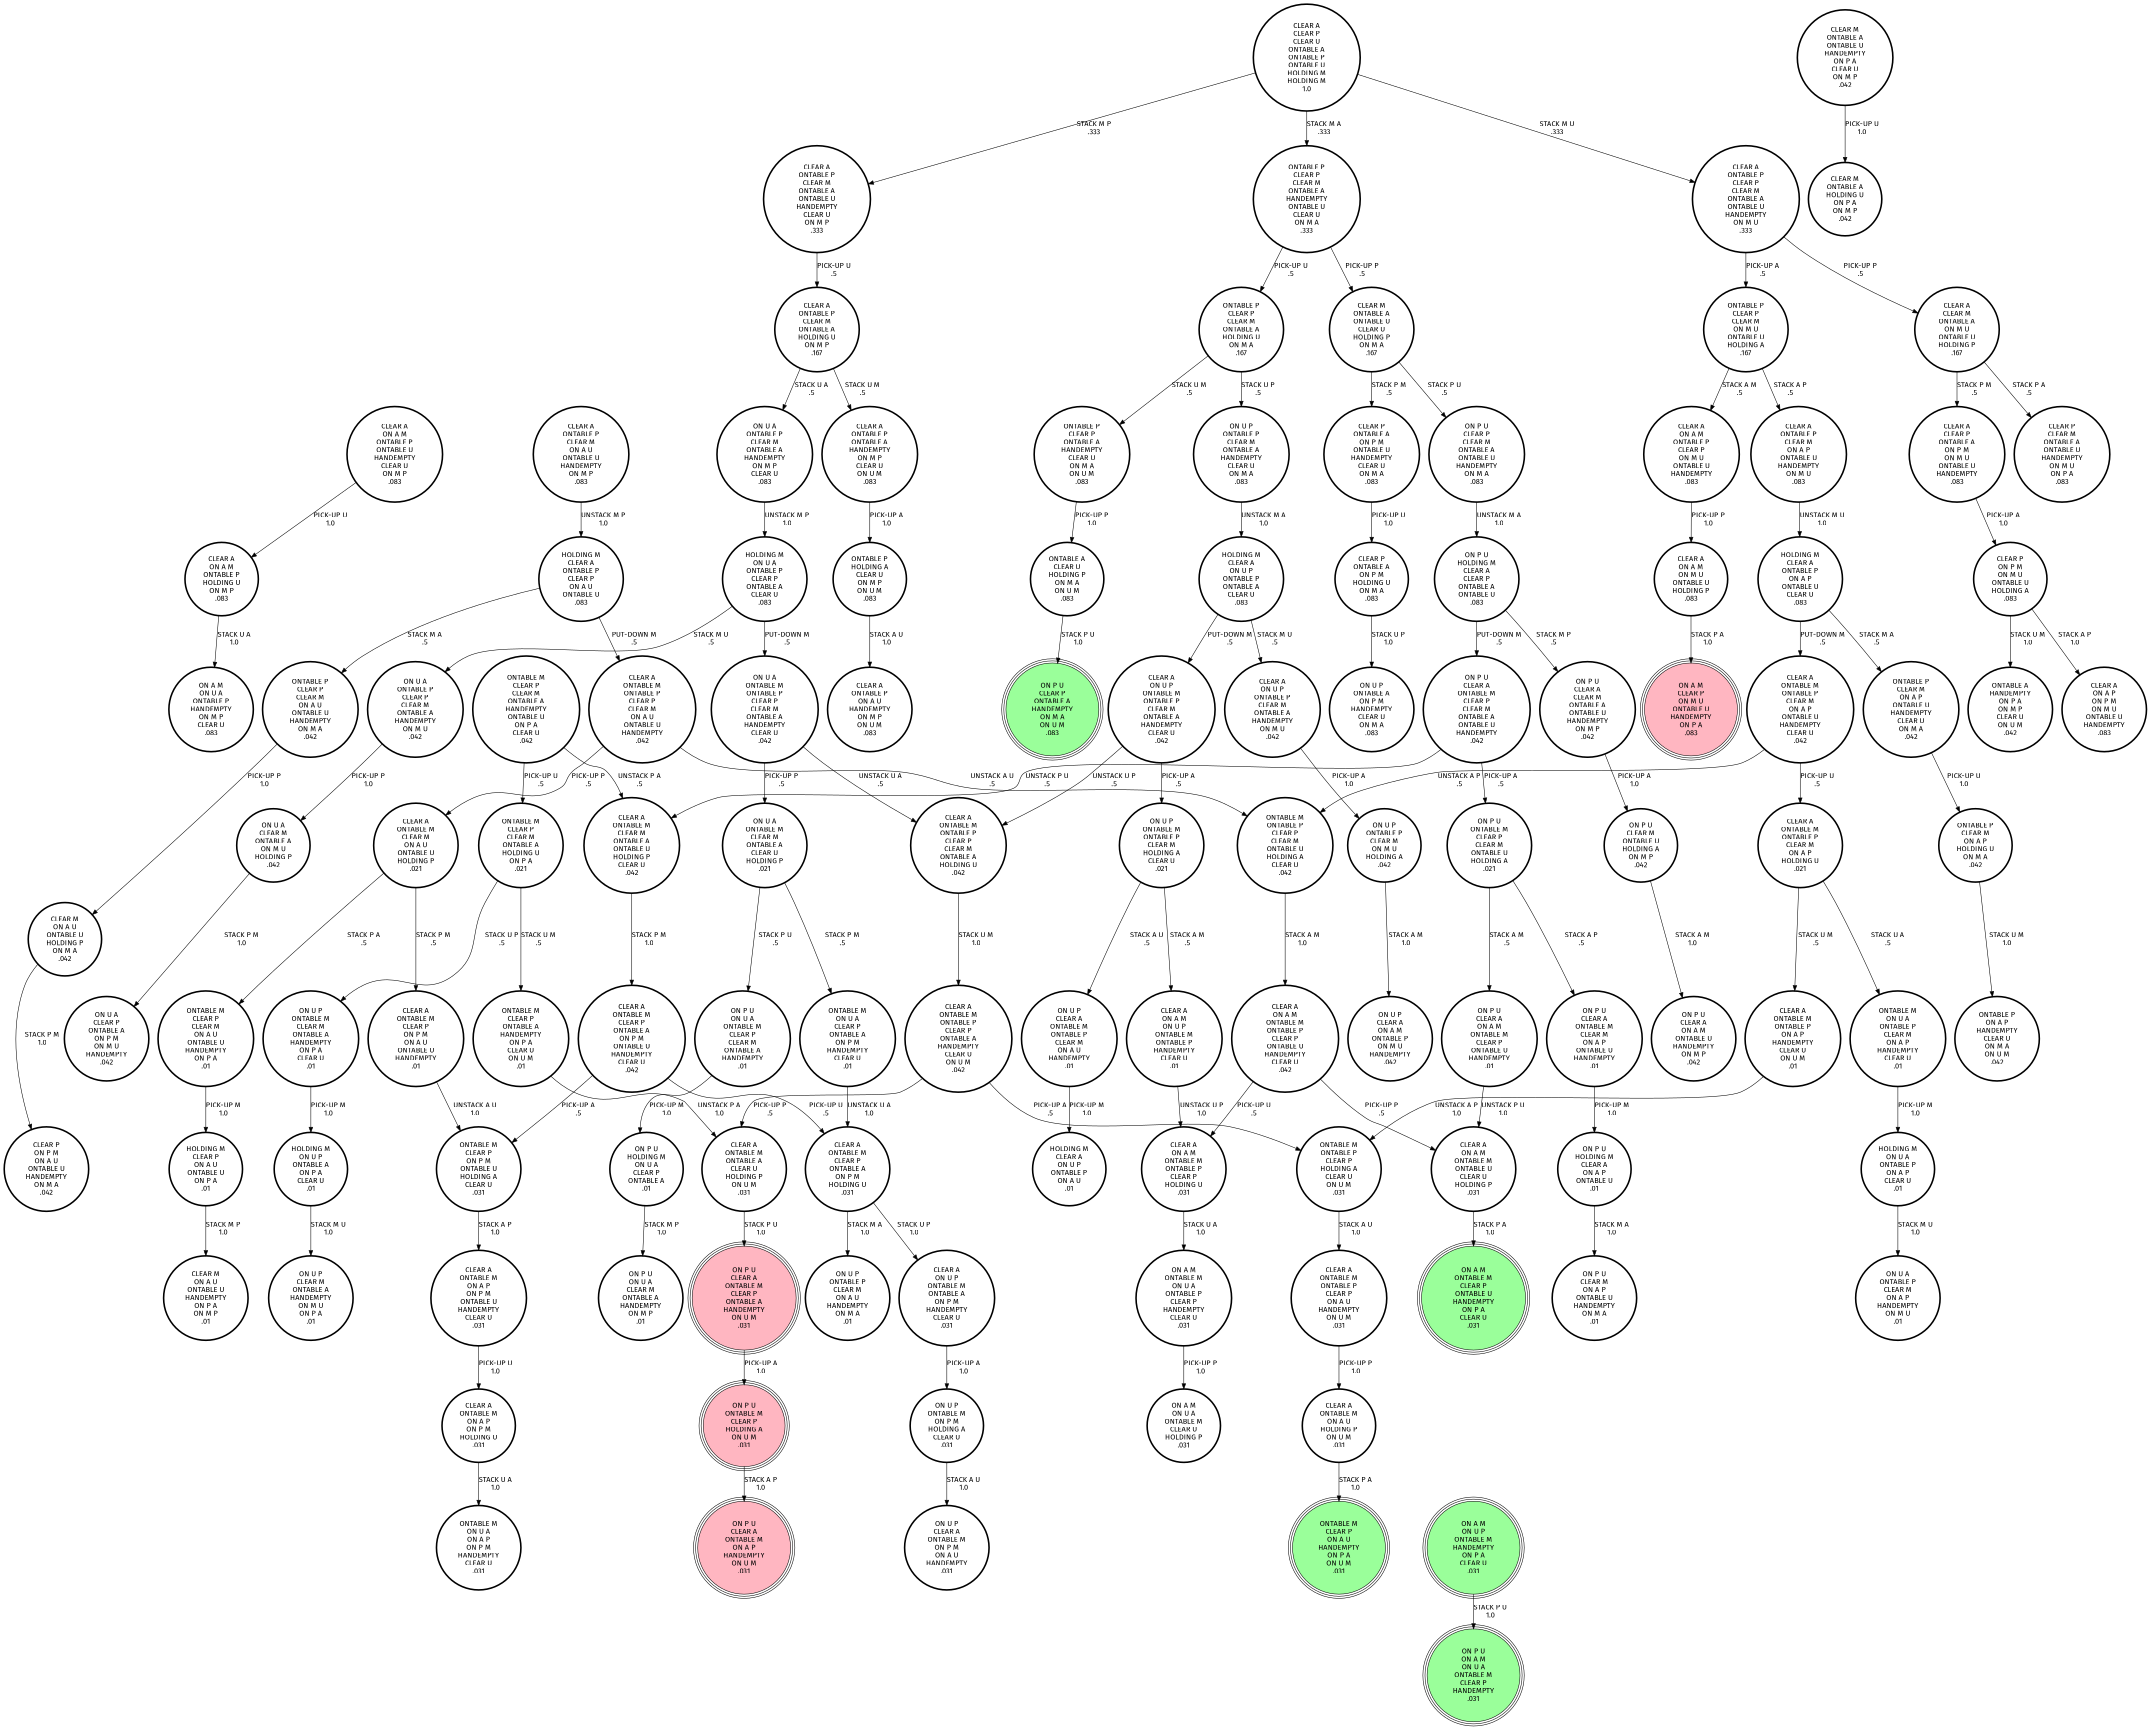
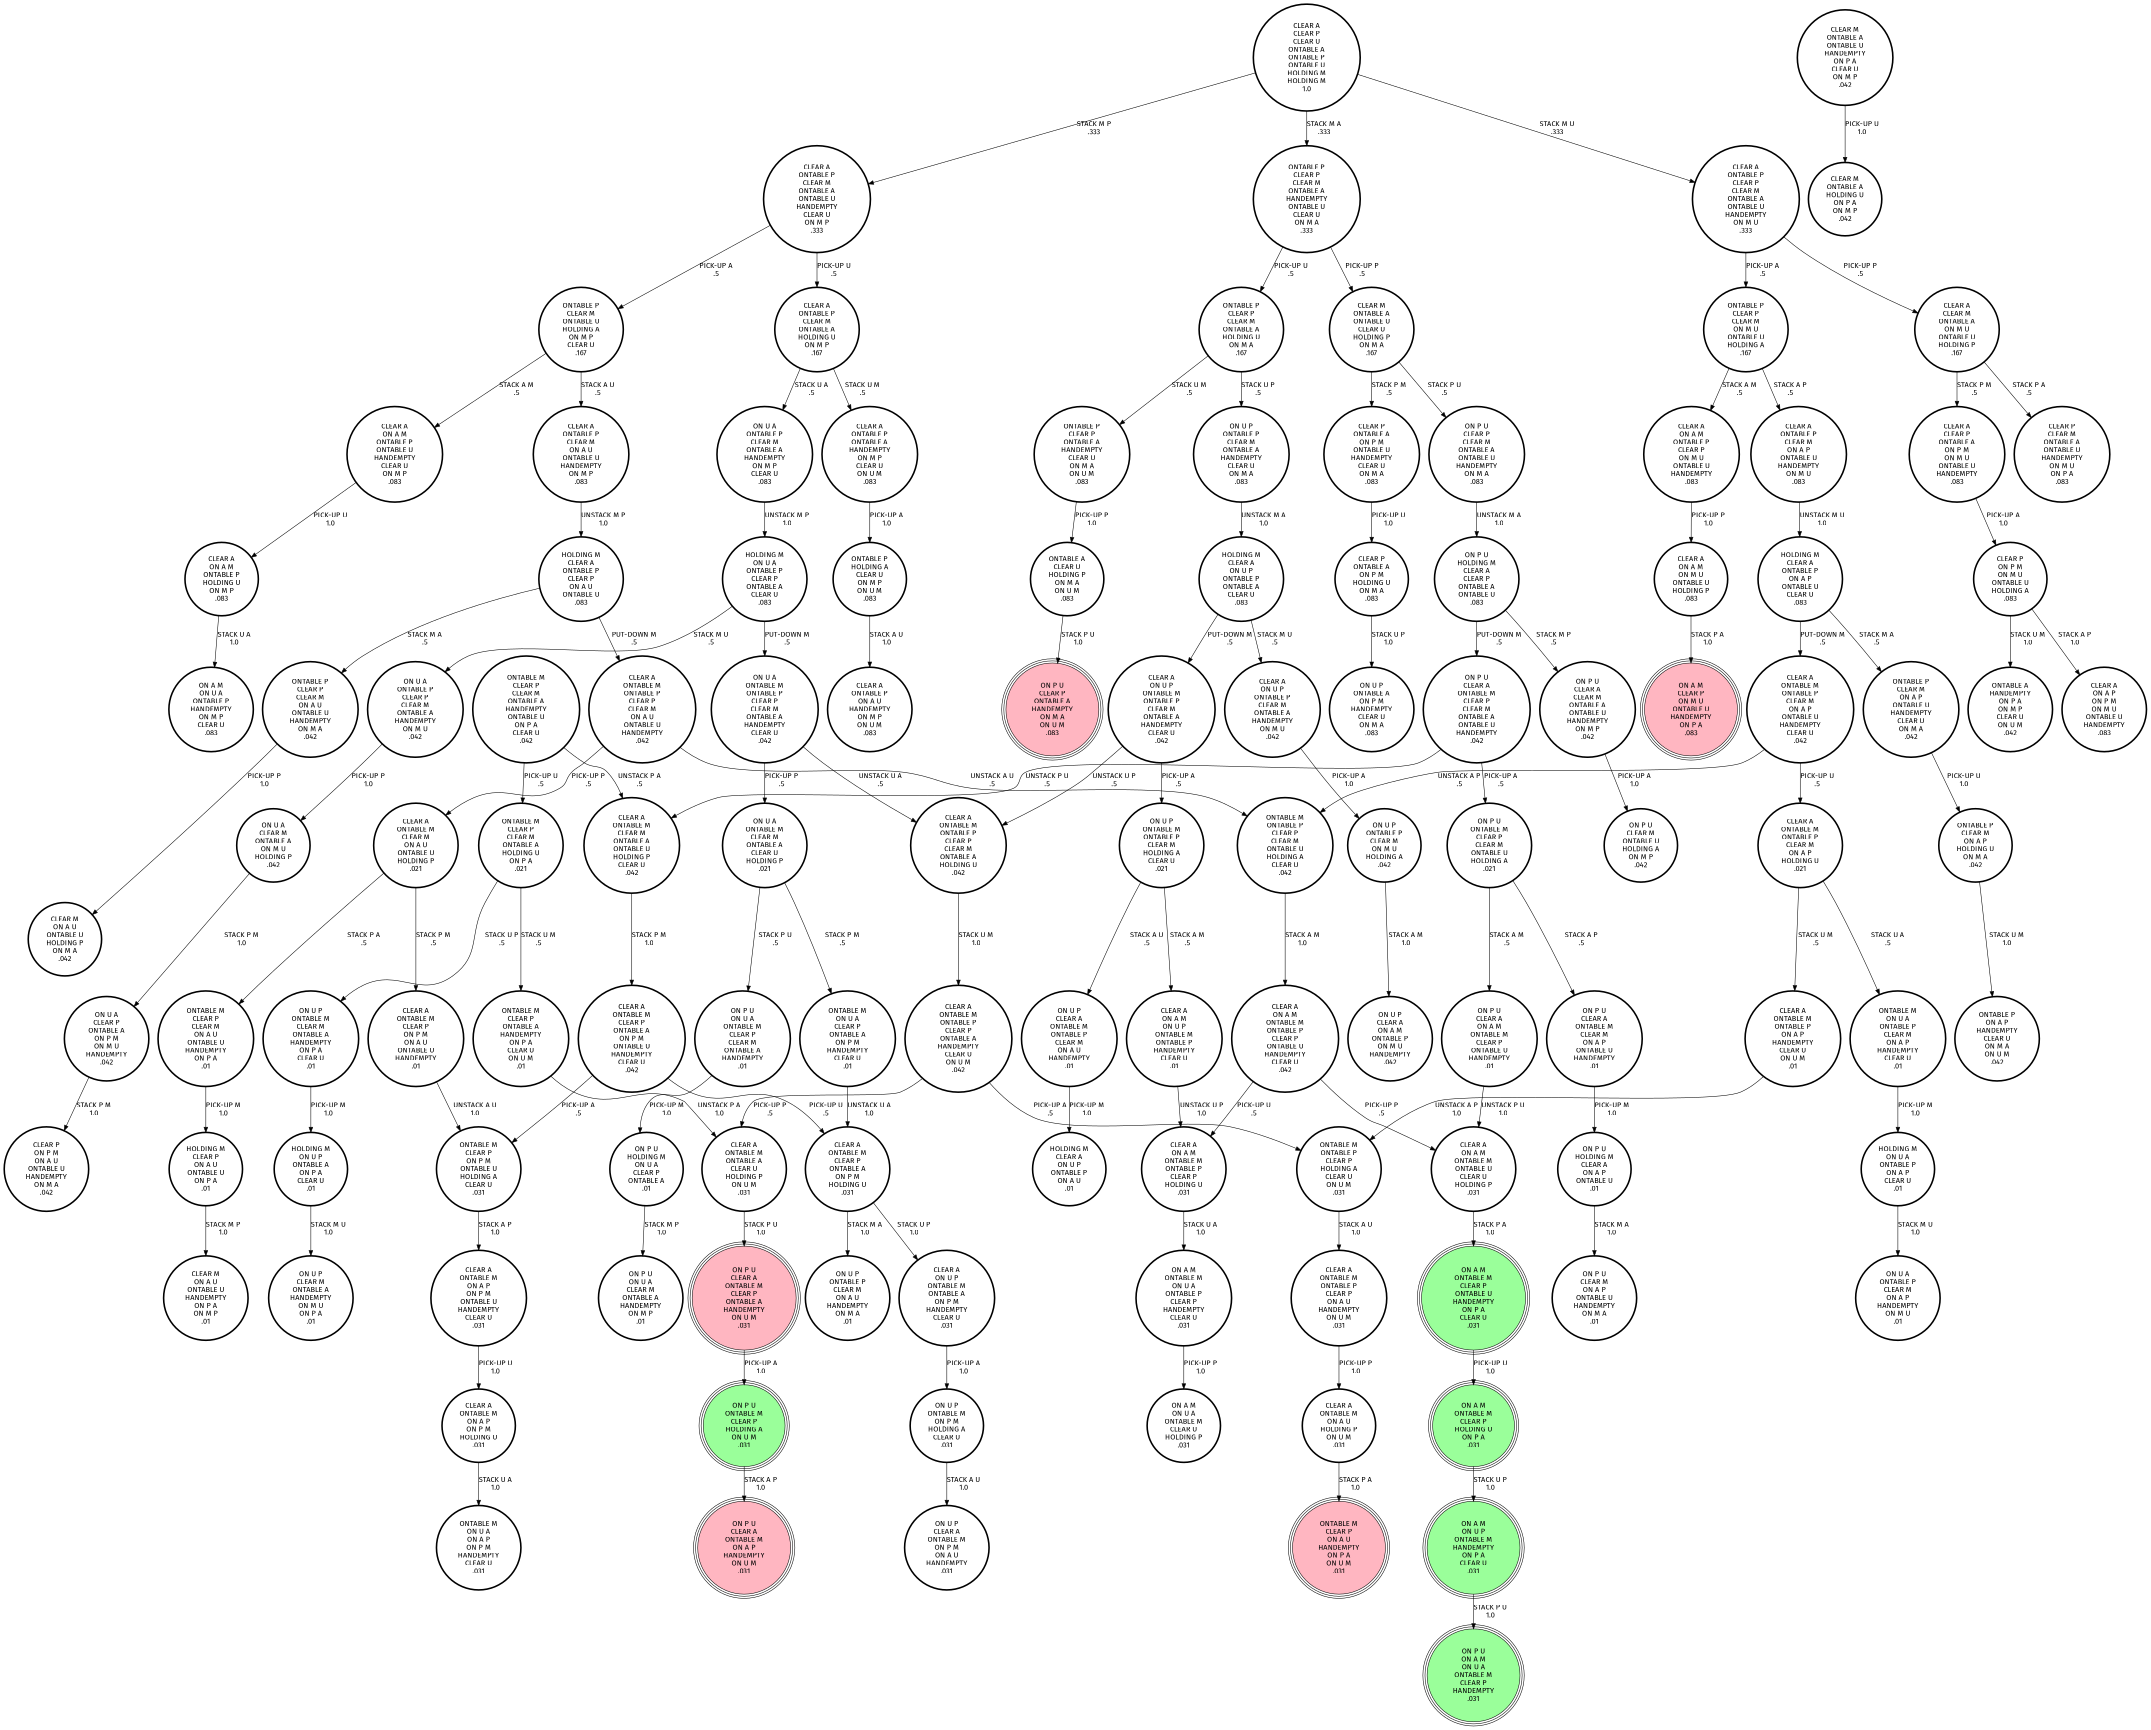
none -> (581, 330)
(1052, 709) -> (1052, 709)
(1694, 1039) -> none
(16, 1043) -> (78, 1101)
(744, 1426) -> (744, 1426)
none -> (1474, 1426)
(1339, 1548) -> (1339, 1548)
